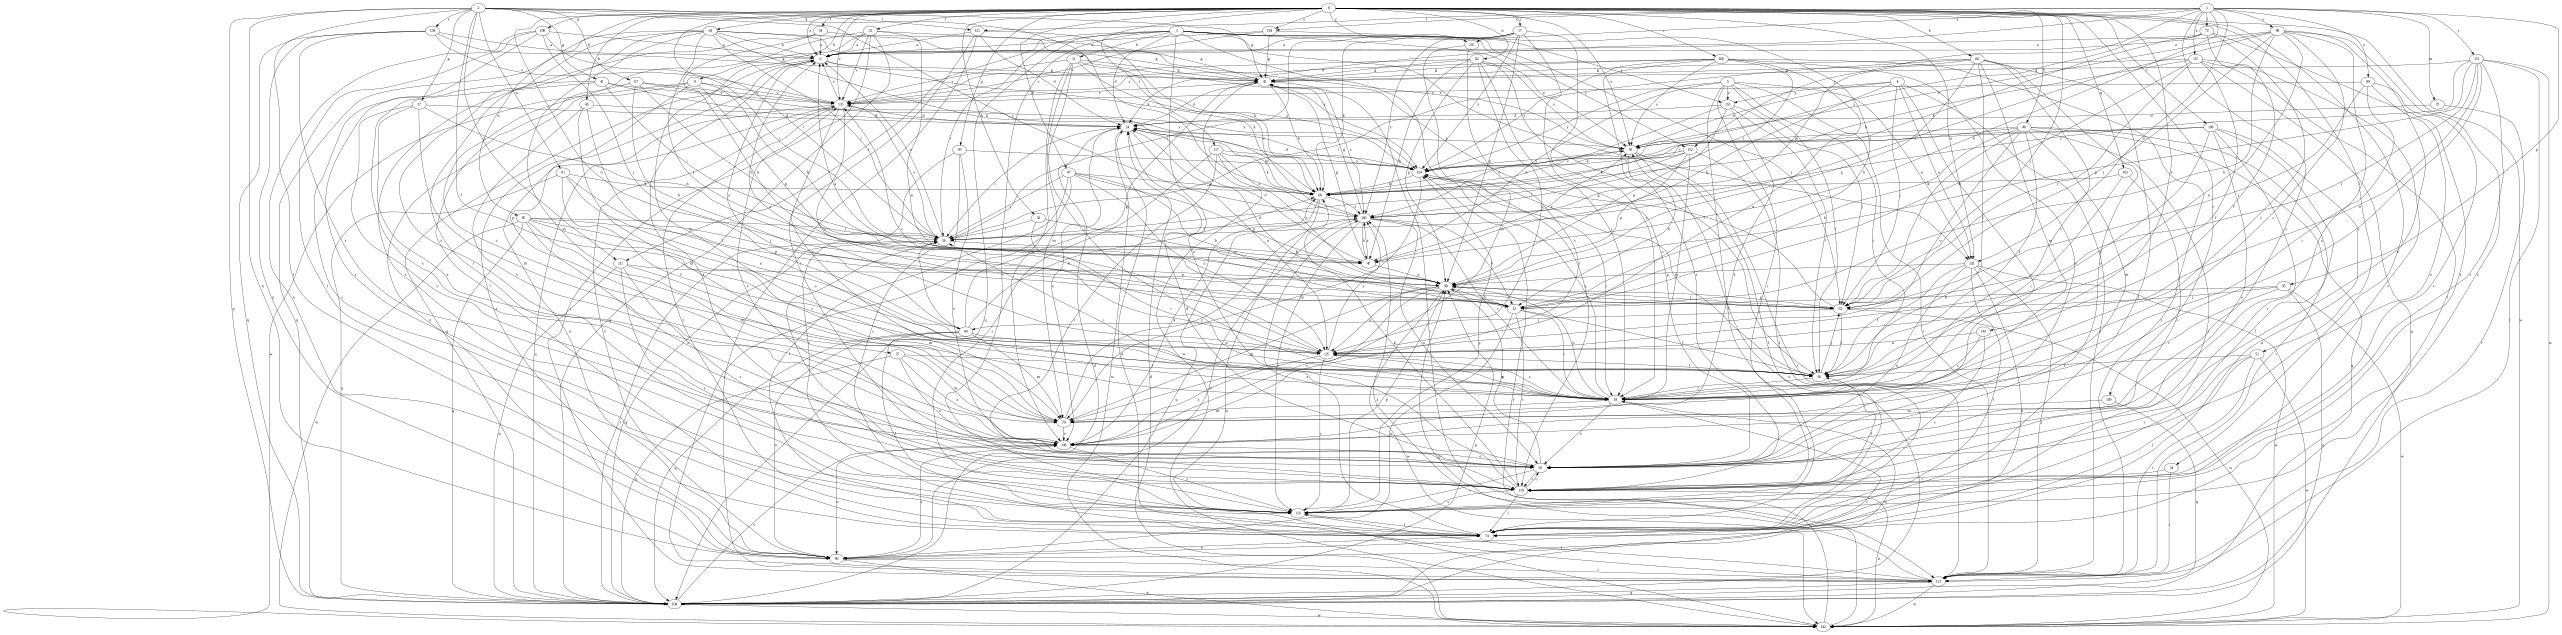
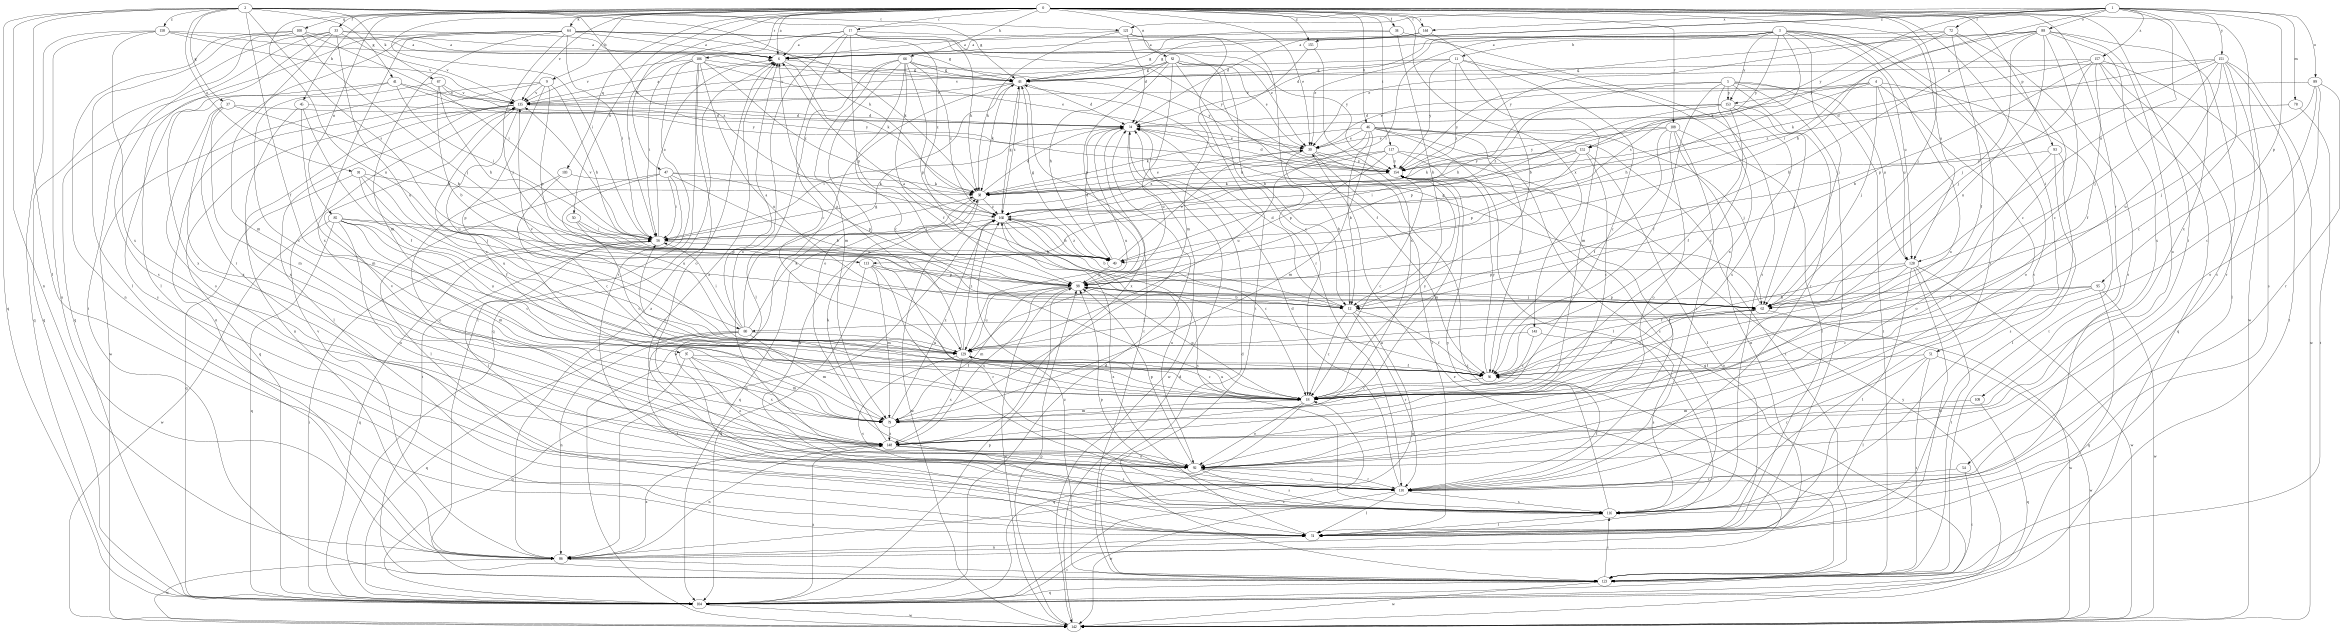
(1077, 67) -> none
none -> (1247, 179)
(987, 285) -> none
